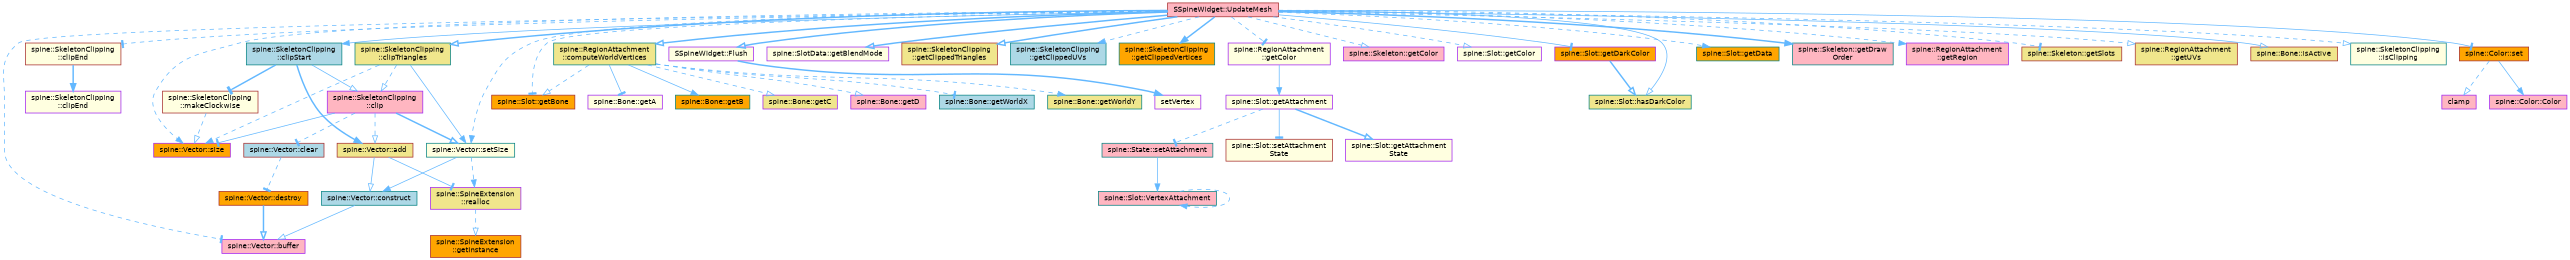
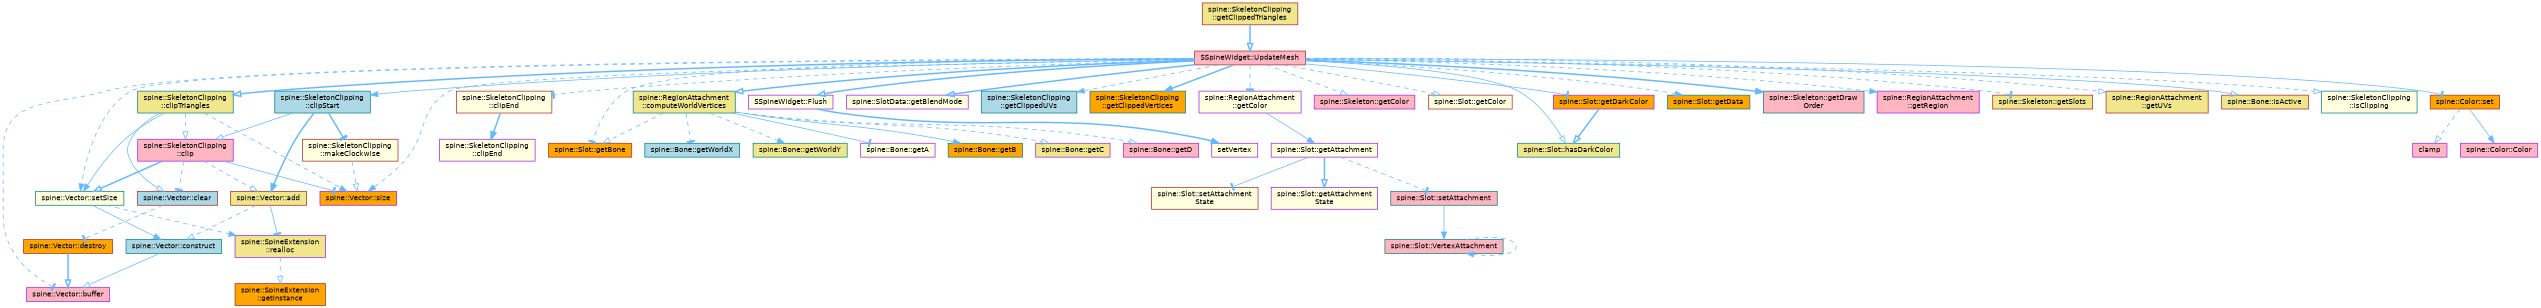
(1091, 29) -> (1250, 34)
(1499, 54) -> (1470, 102)
none -> (128, 150)
(1157, 150) -> (1444, 198)
(373, 171) -> (225, 221)
